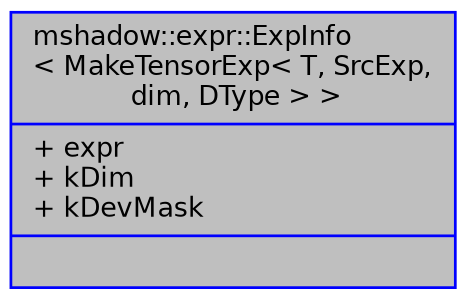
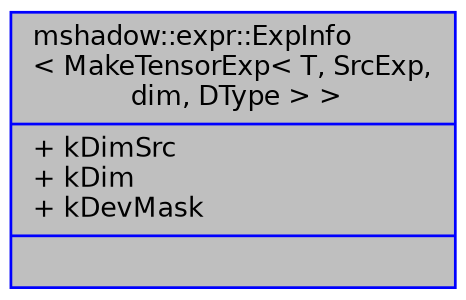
(79, 149) -> (105, 149)
